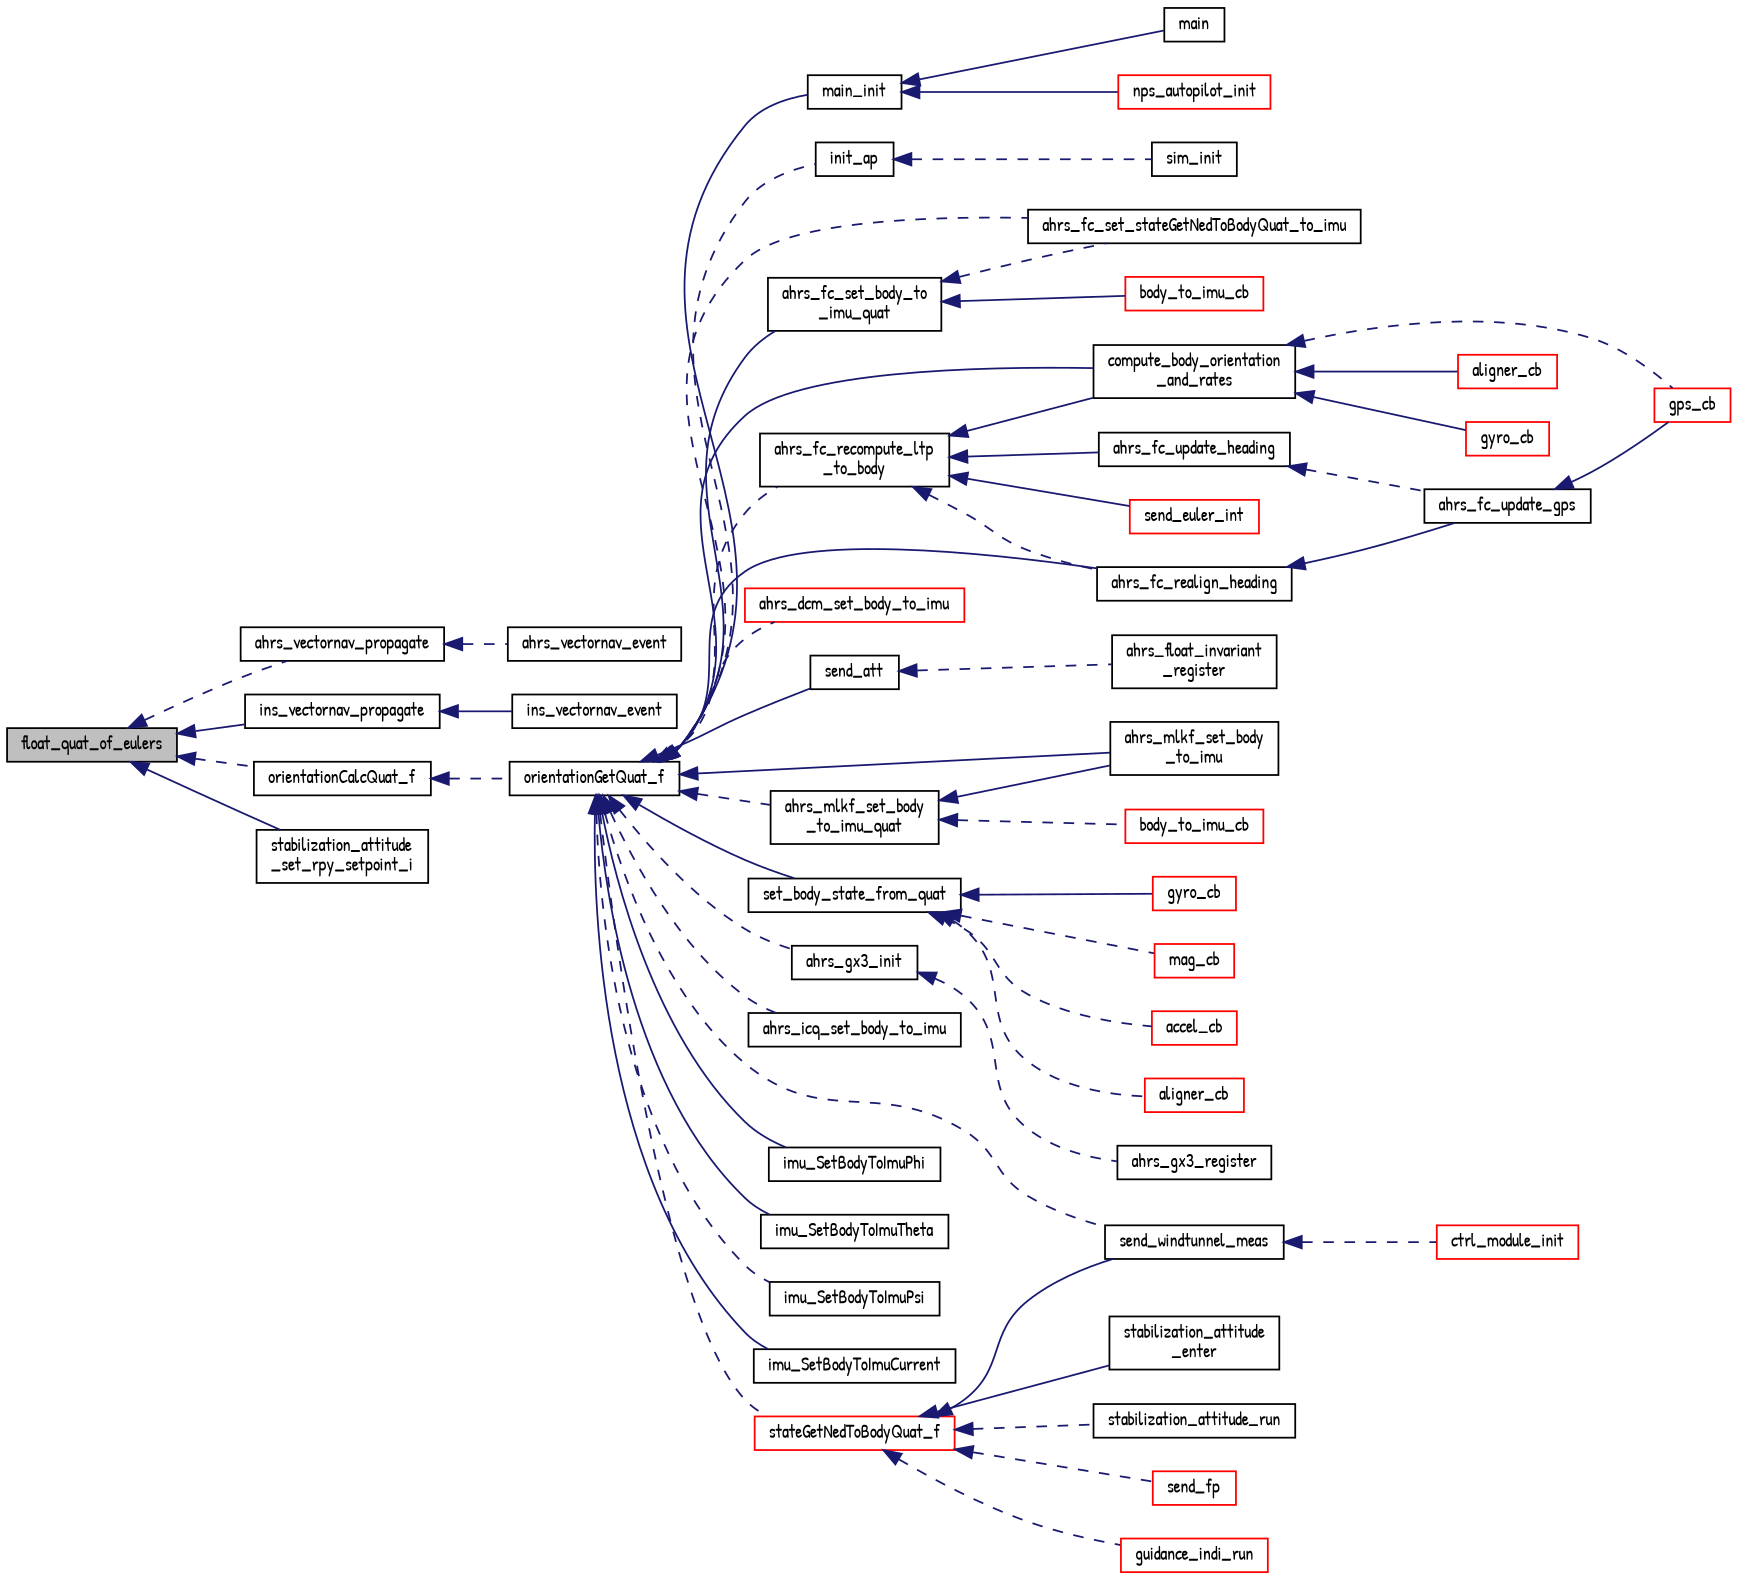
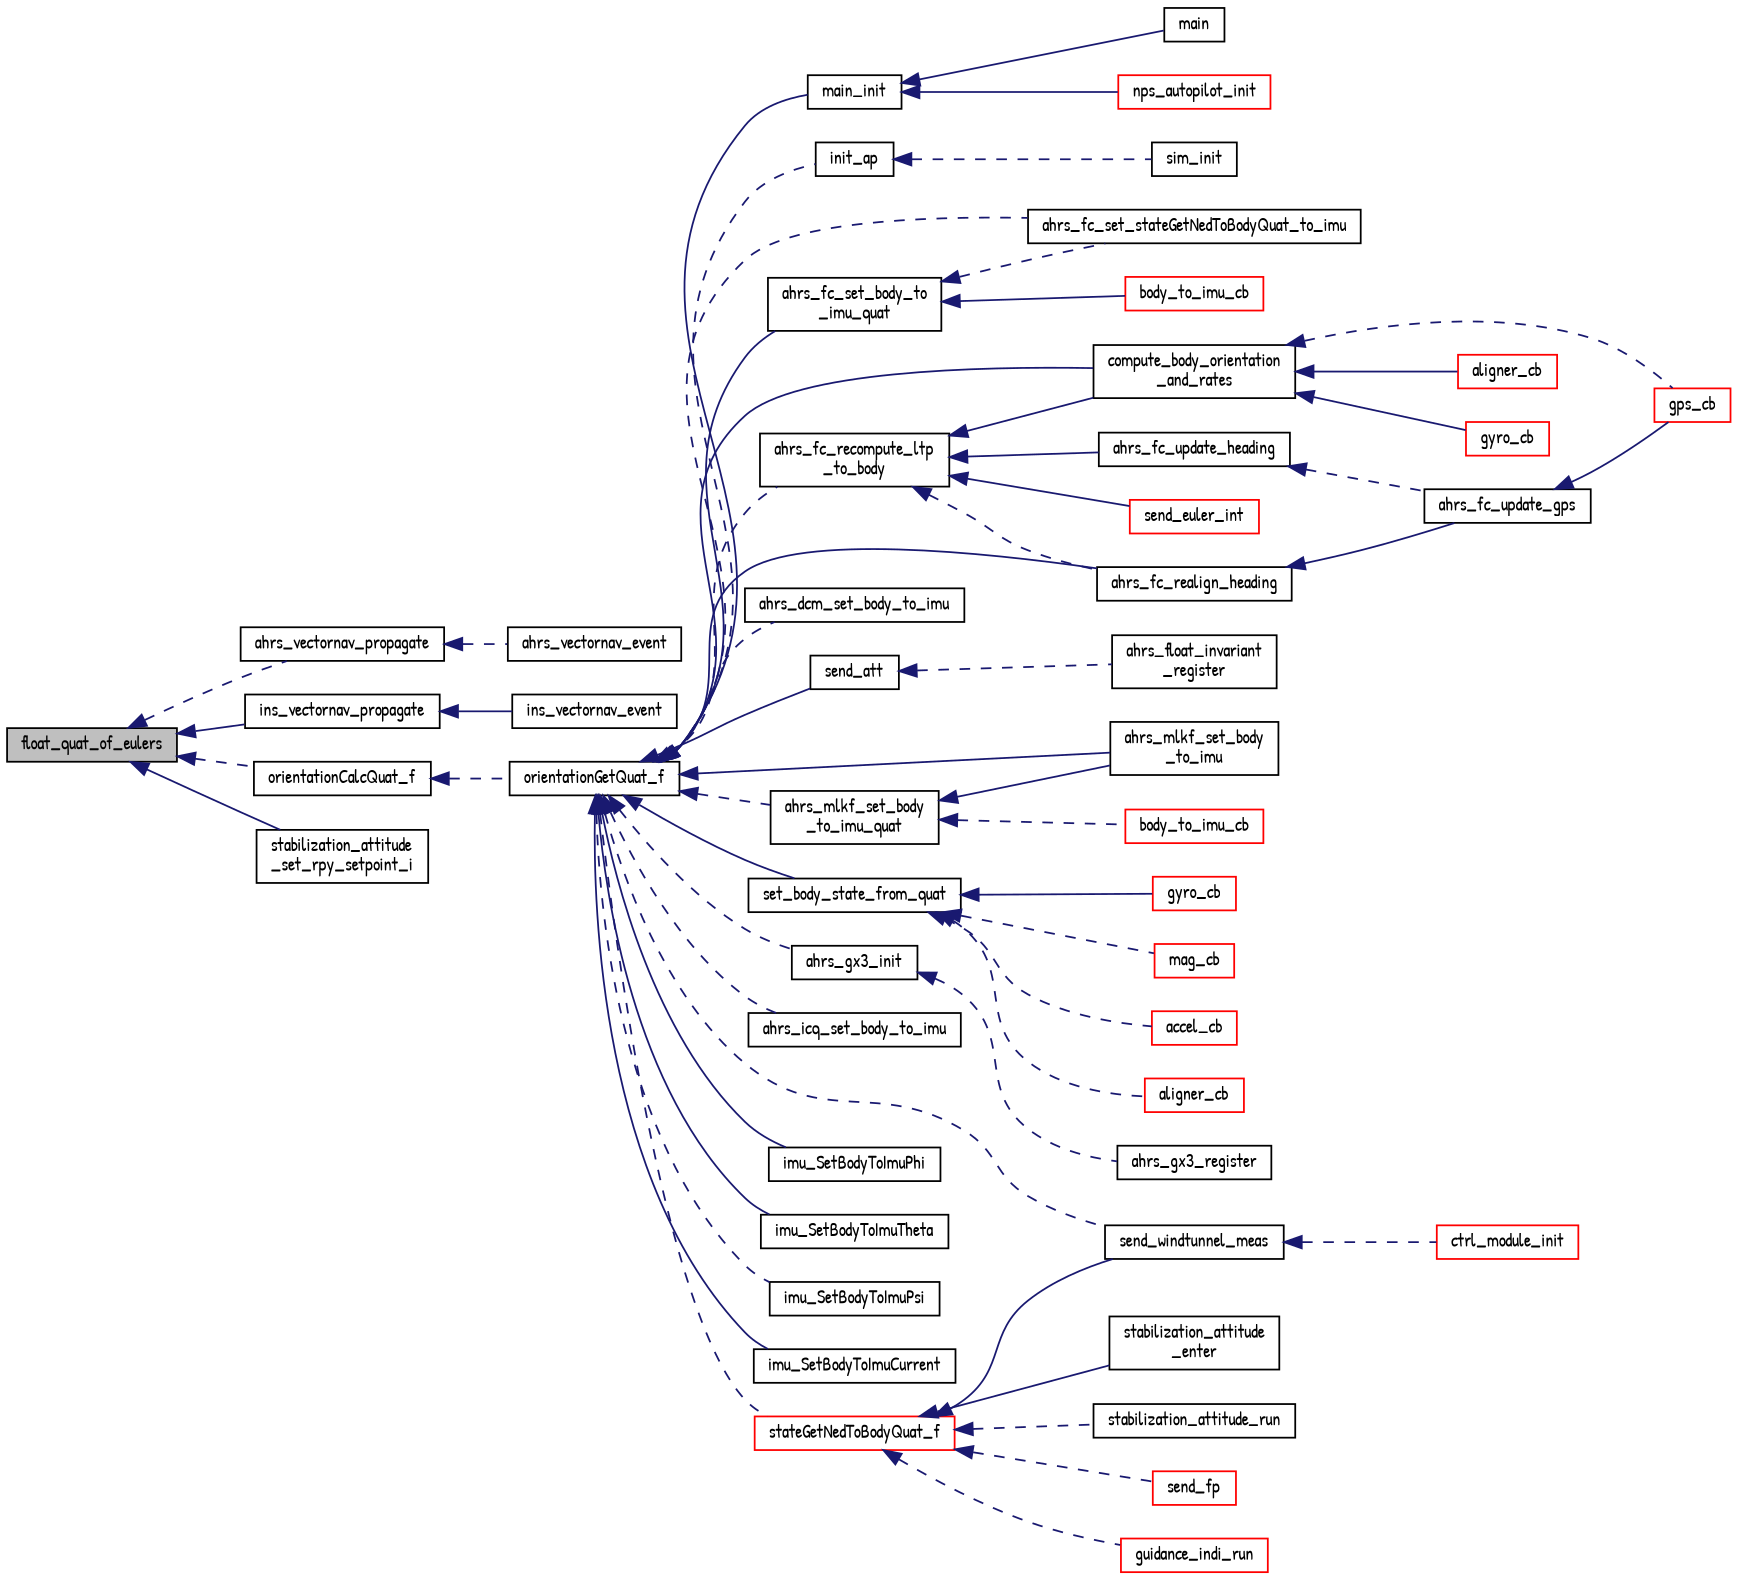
(855, 605) -> (855, 605)
